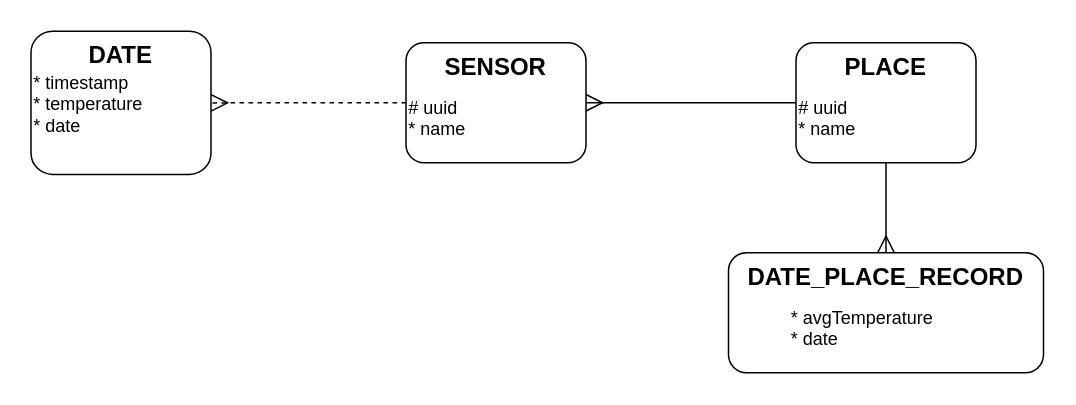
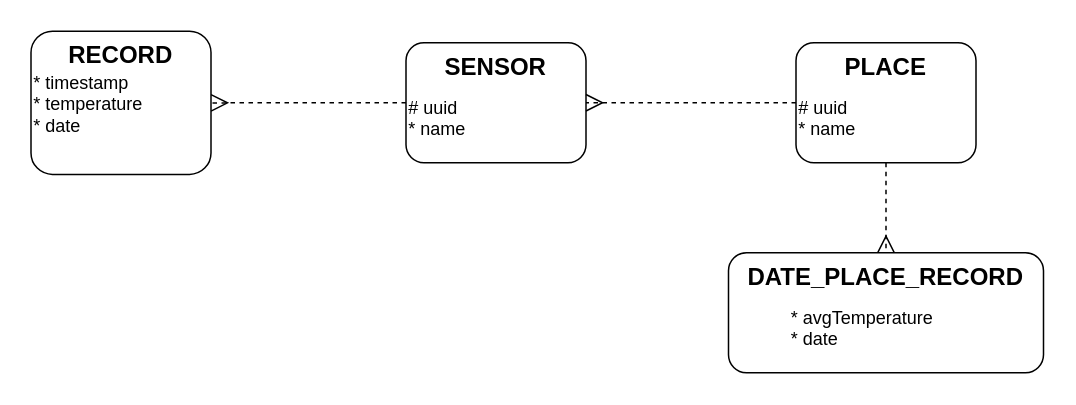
(121, 56) -> (121, 56)
(690, 103) -> (690, 103)
(886, 208) -> (886, 208)
